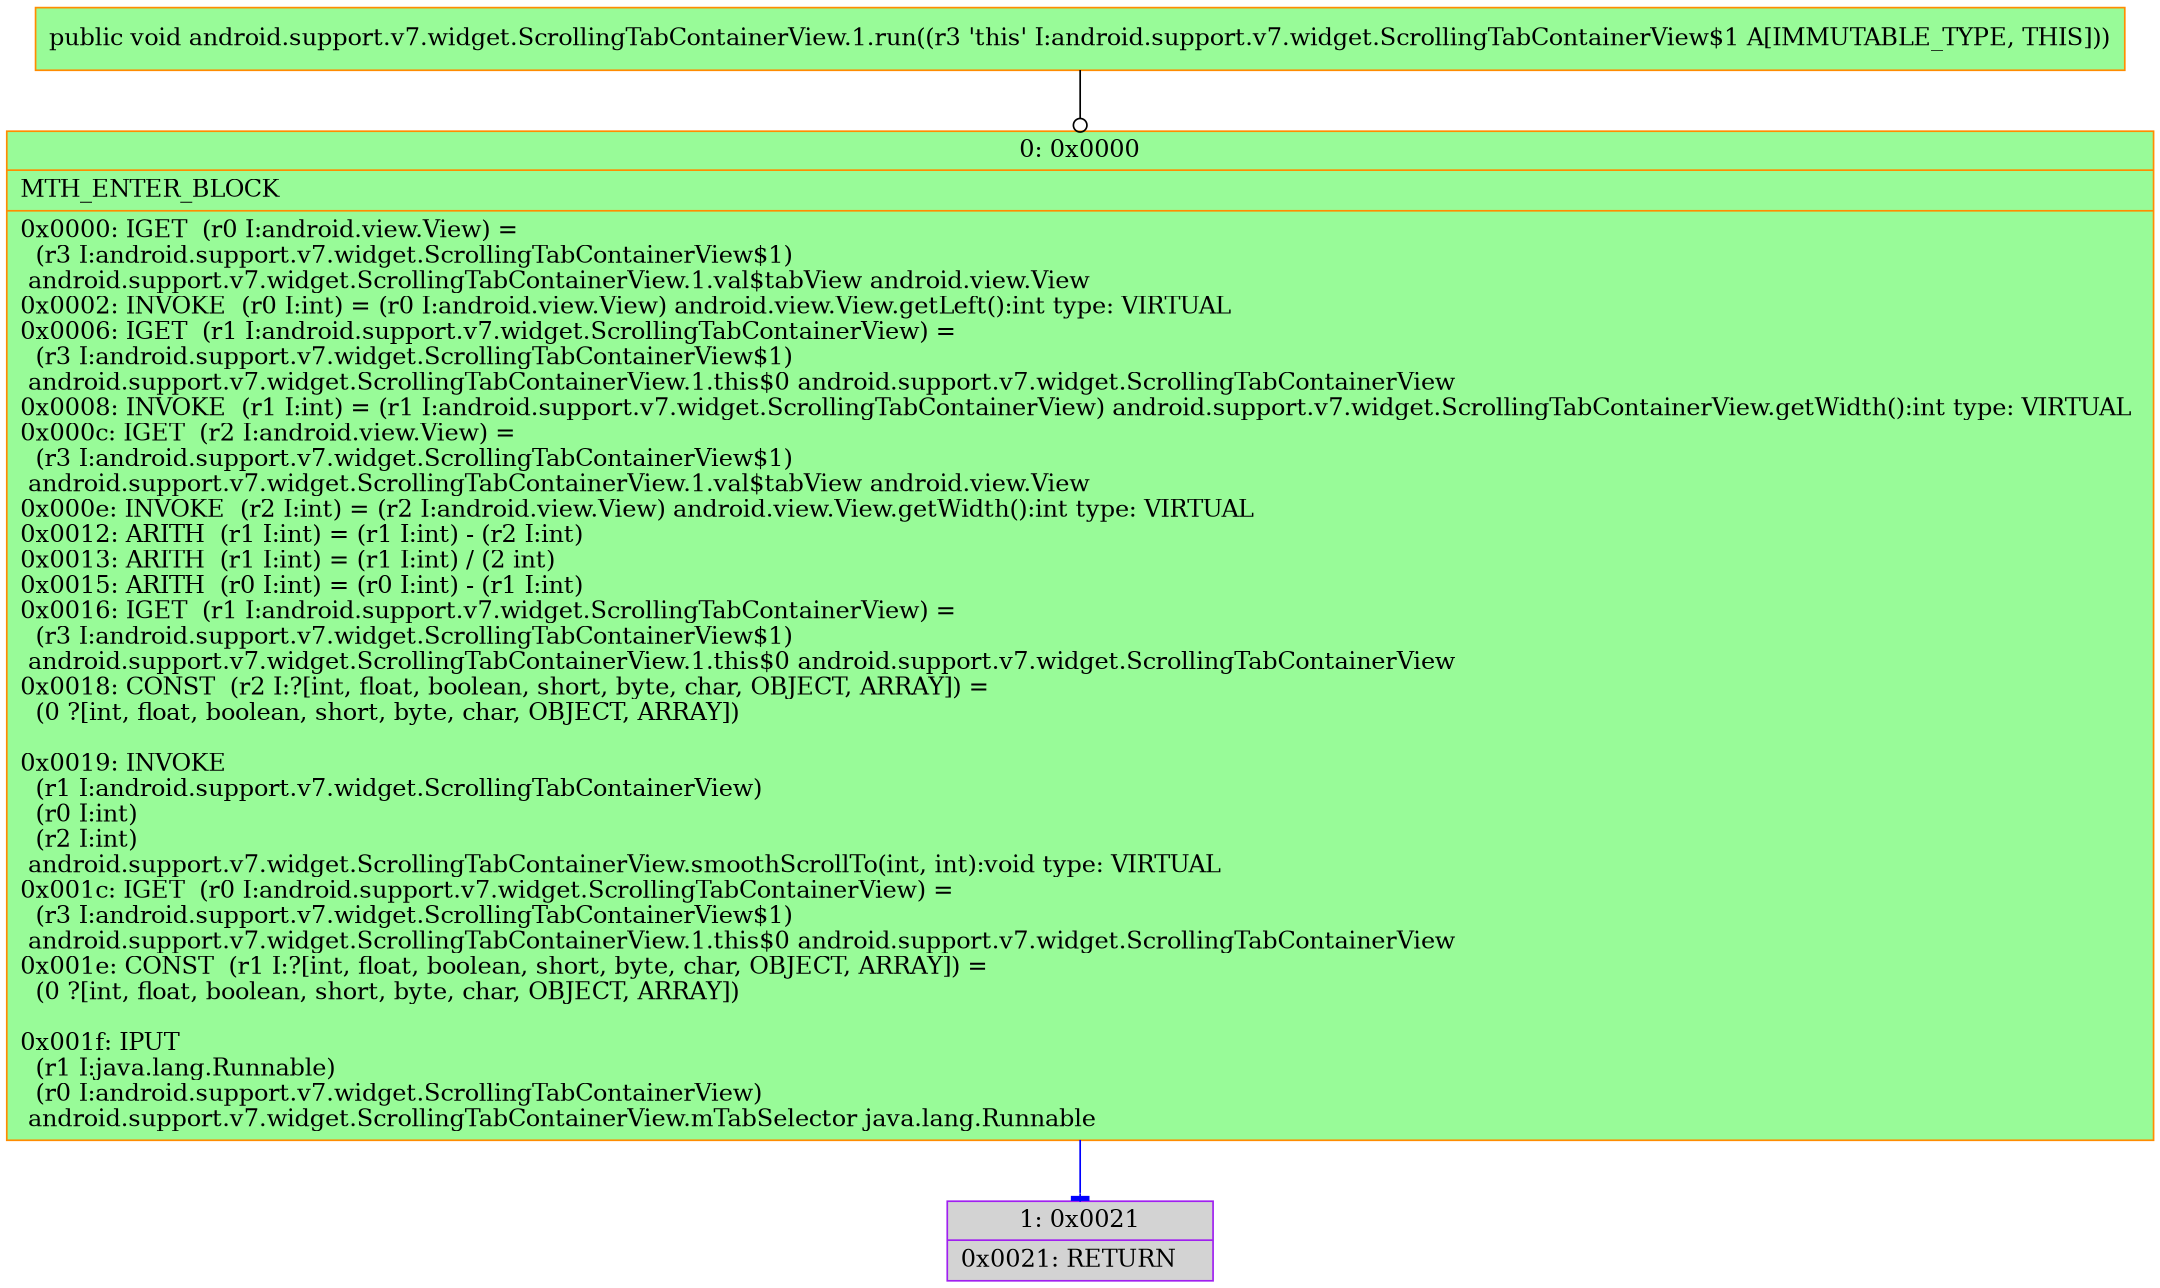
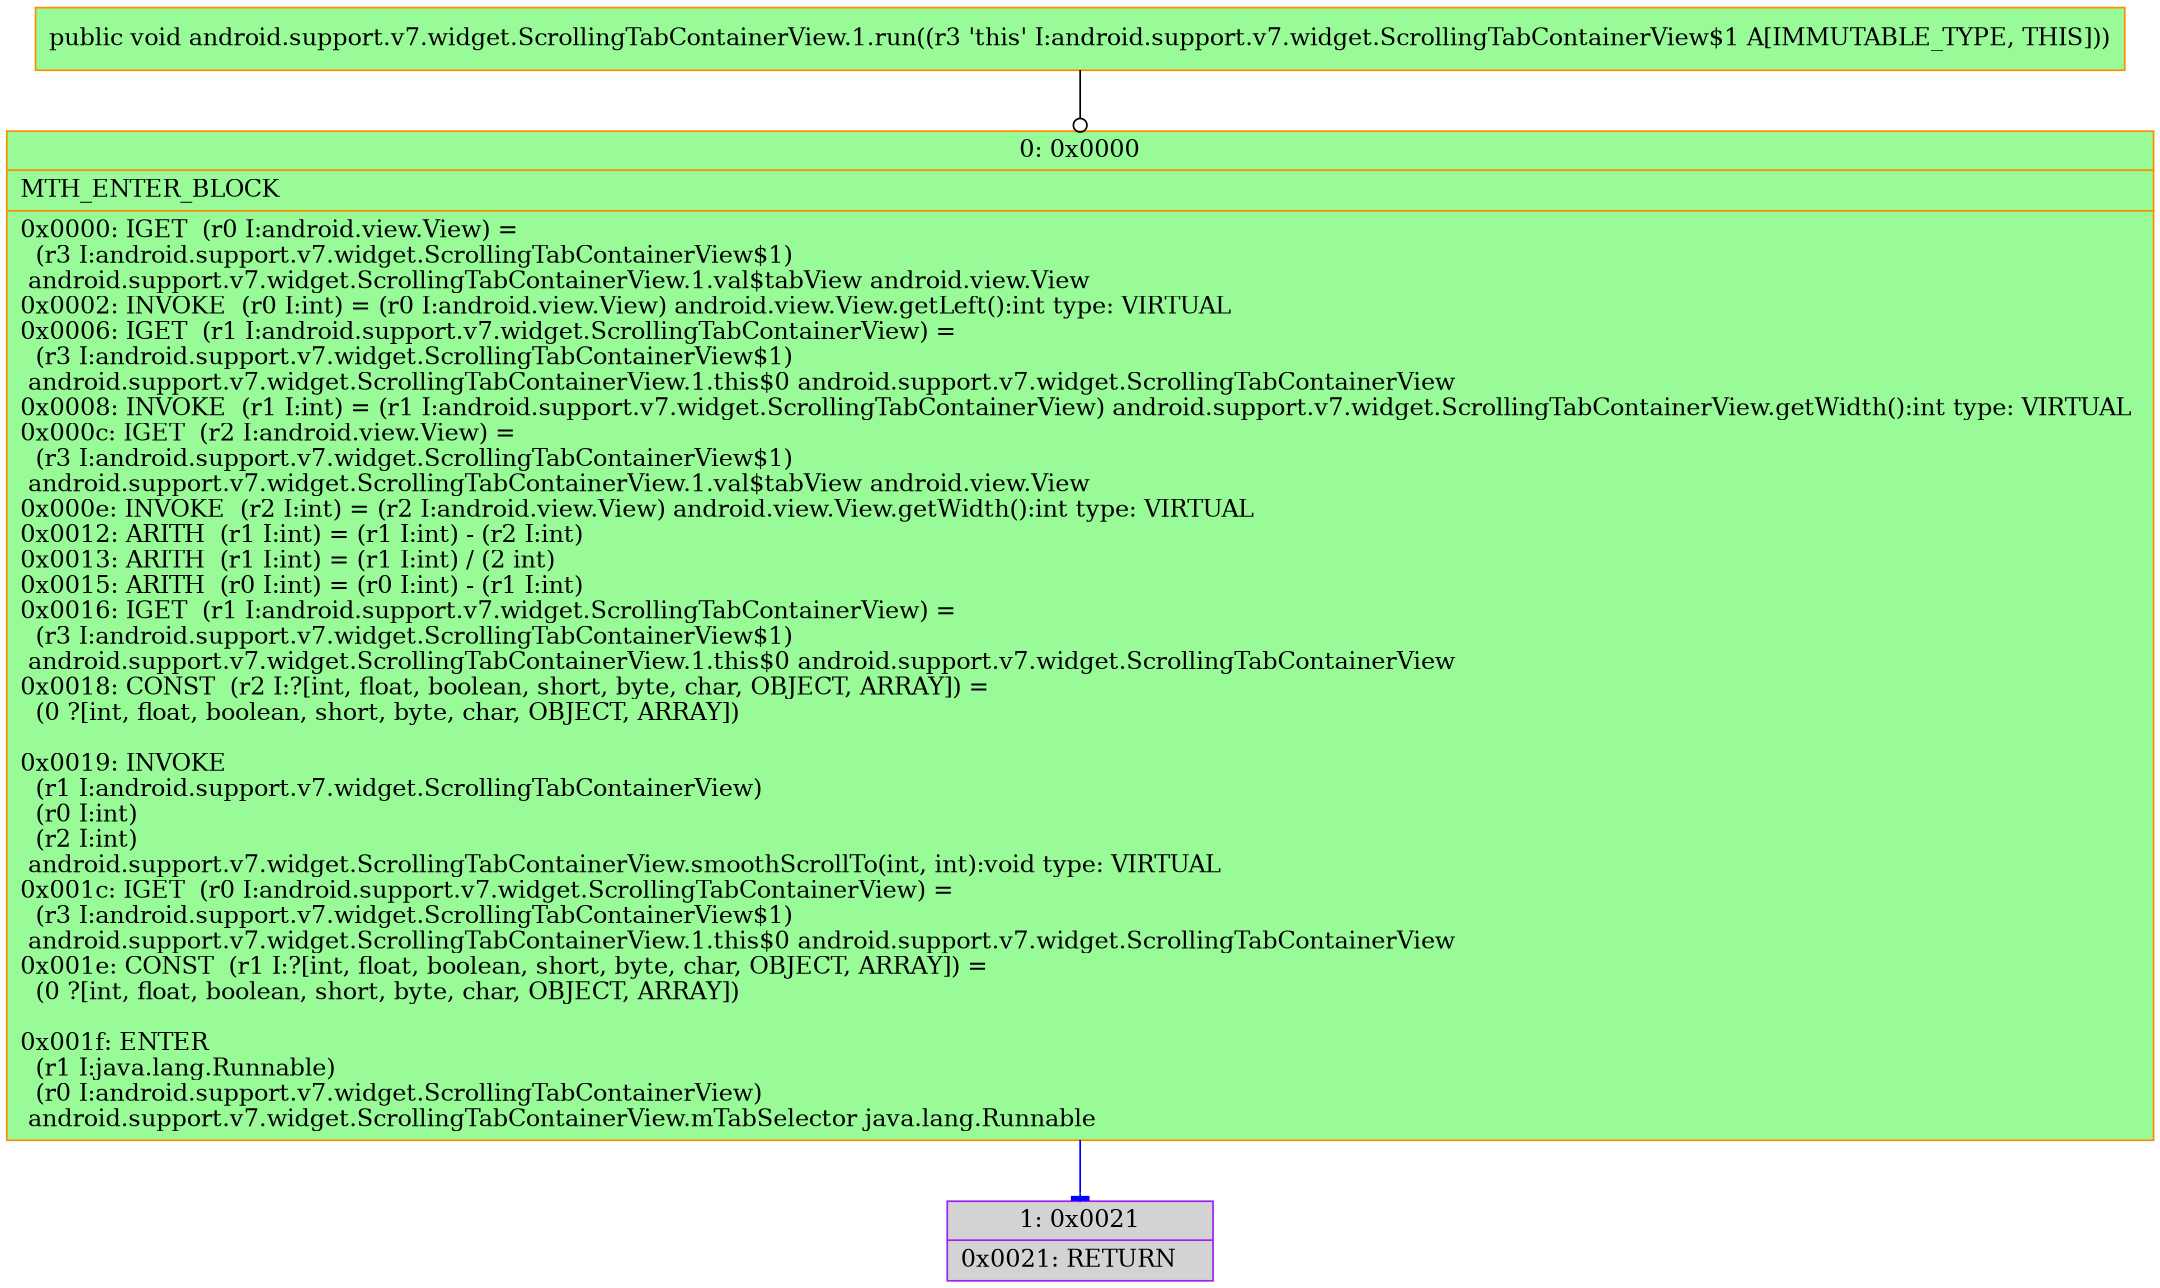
(108, 1043) -> (123, 1043)
